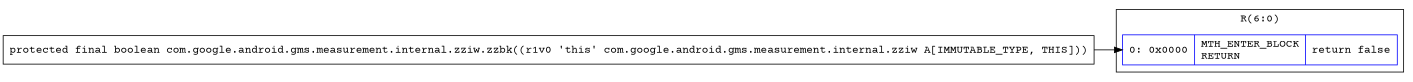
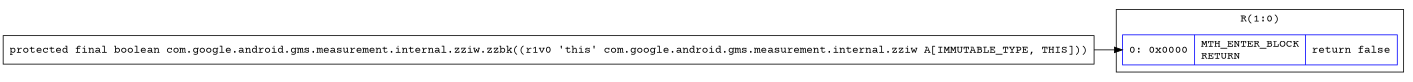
(1260, 19) -> (1260, 19)
